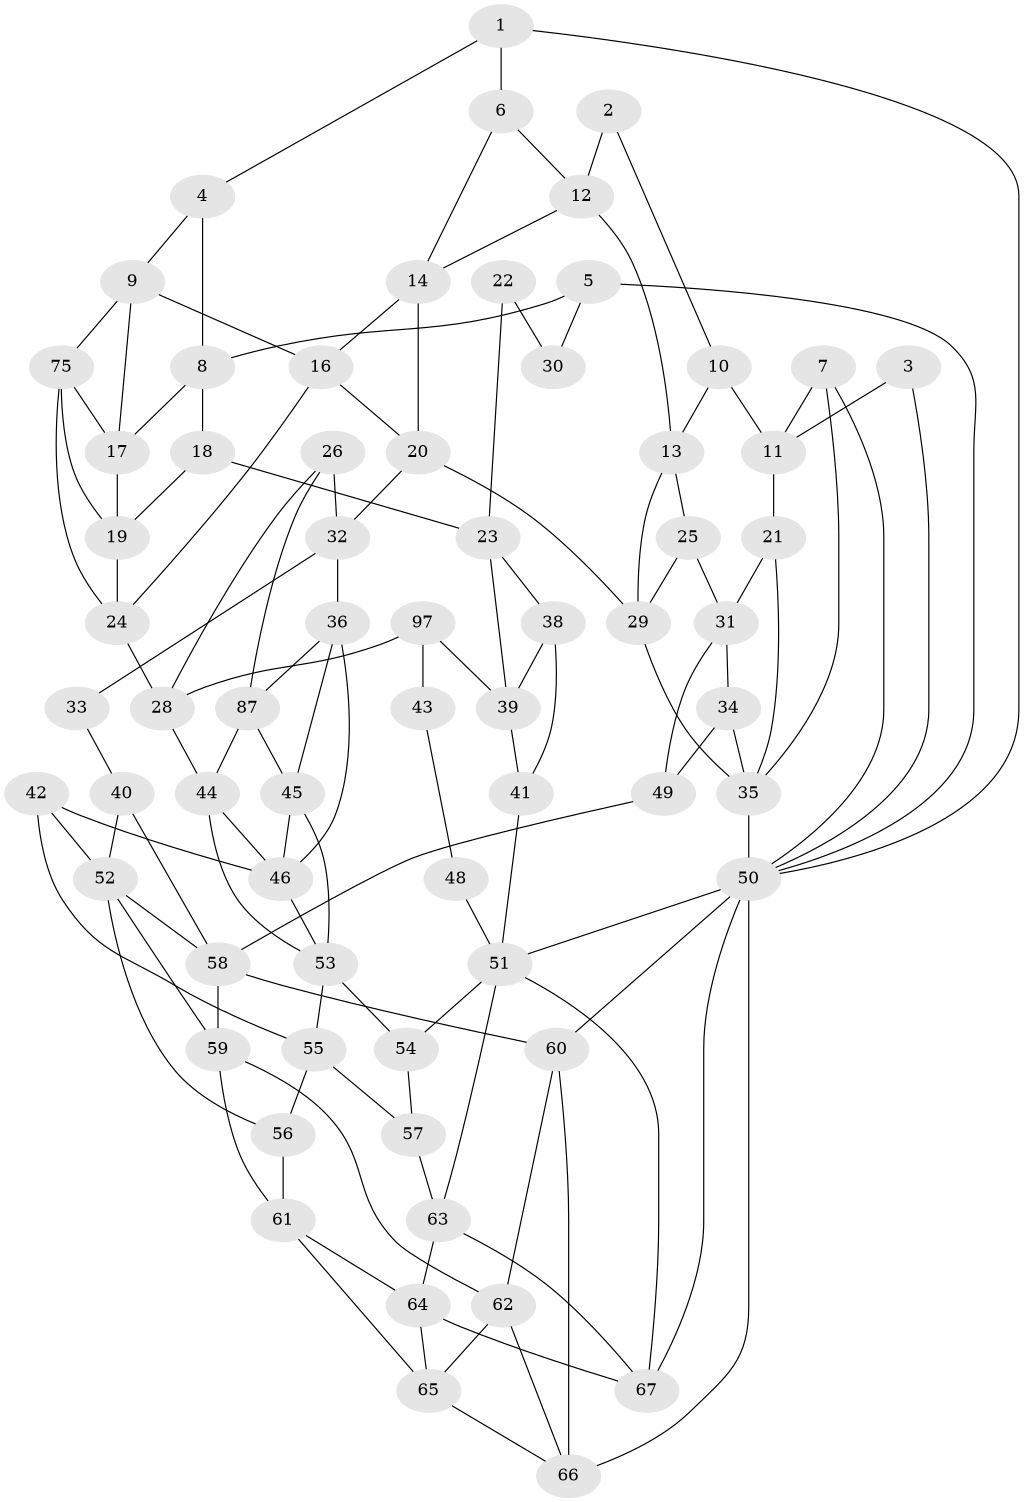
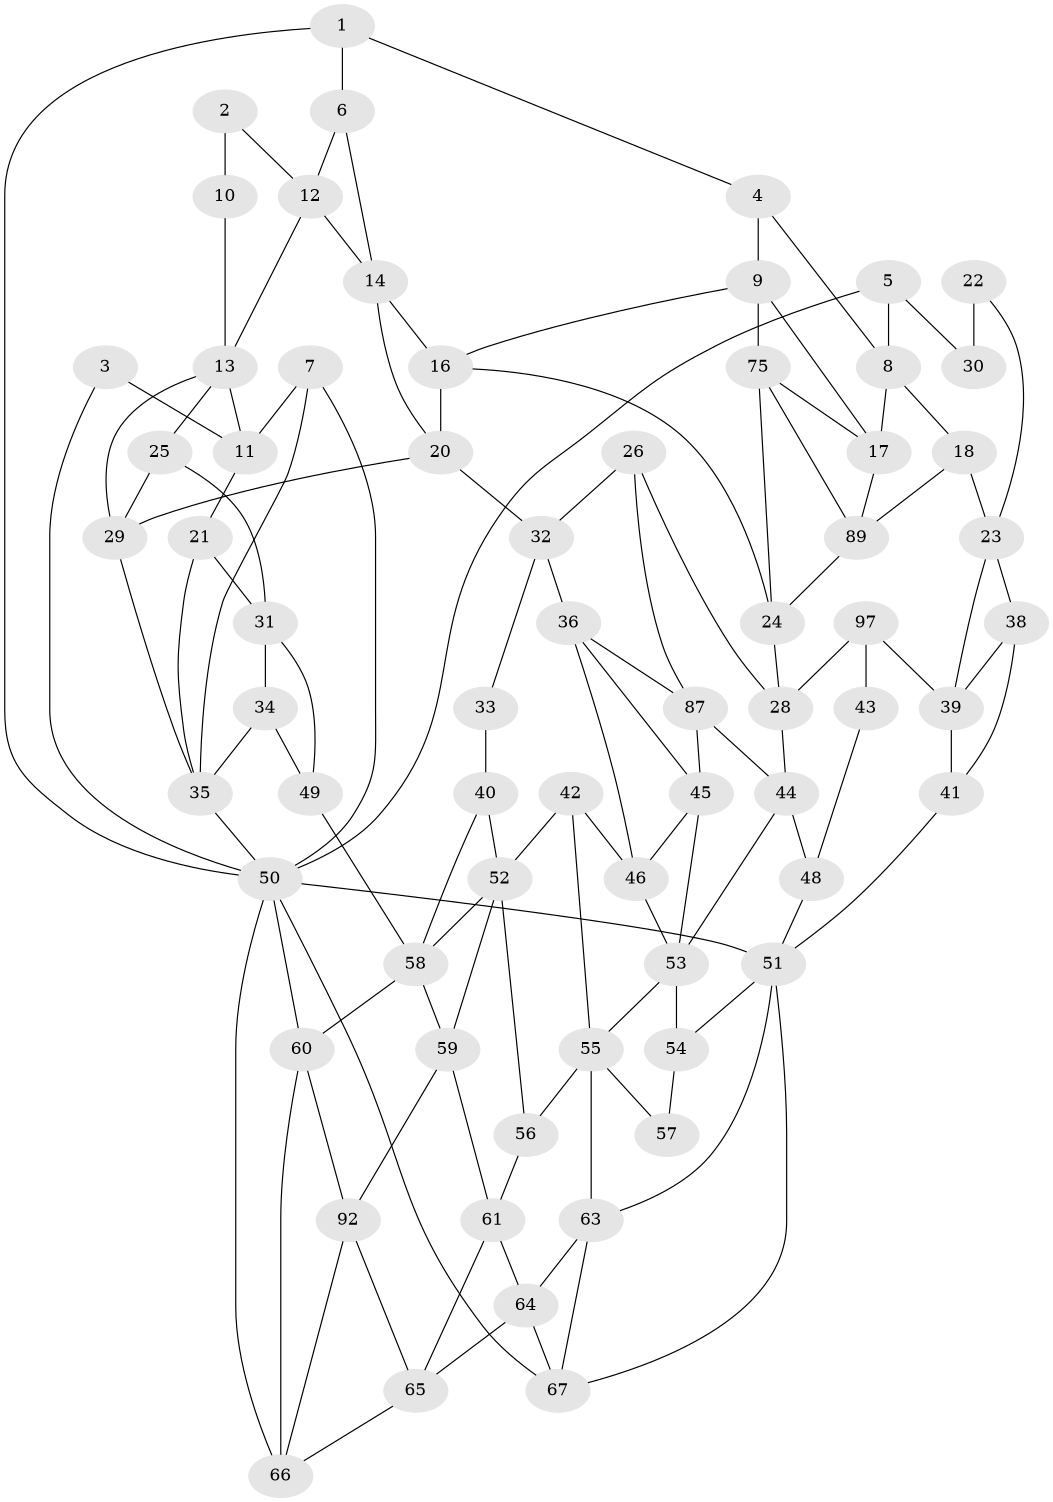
(746, 410) -> (235, 410)
(117, 538) -> (857, 538)
(244, 836) -> (799, 837)
(426, 1178) -> (591, 1135)
(504, 1306) -> (348, 1220)
